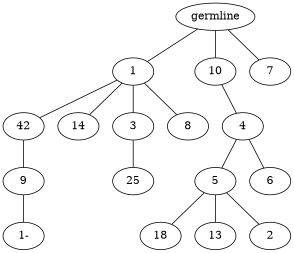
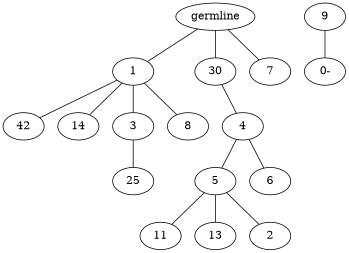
(215, 72) -> (215, 72)
(24, 154) -> none
(24, 236) -> (325, 72)
(161, 236) -> (161, 236)
